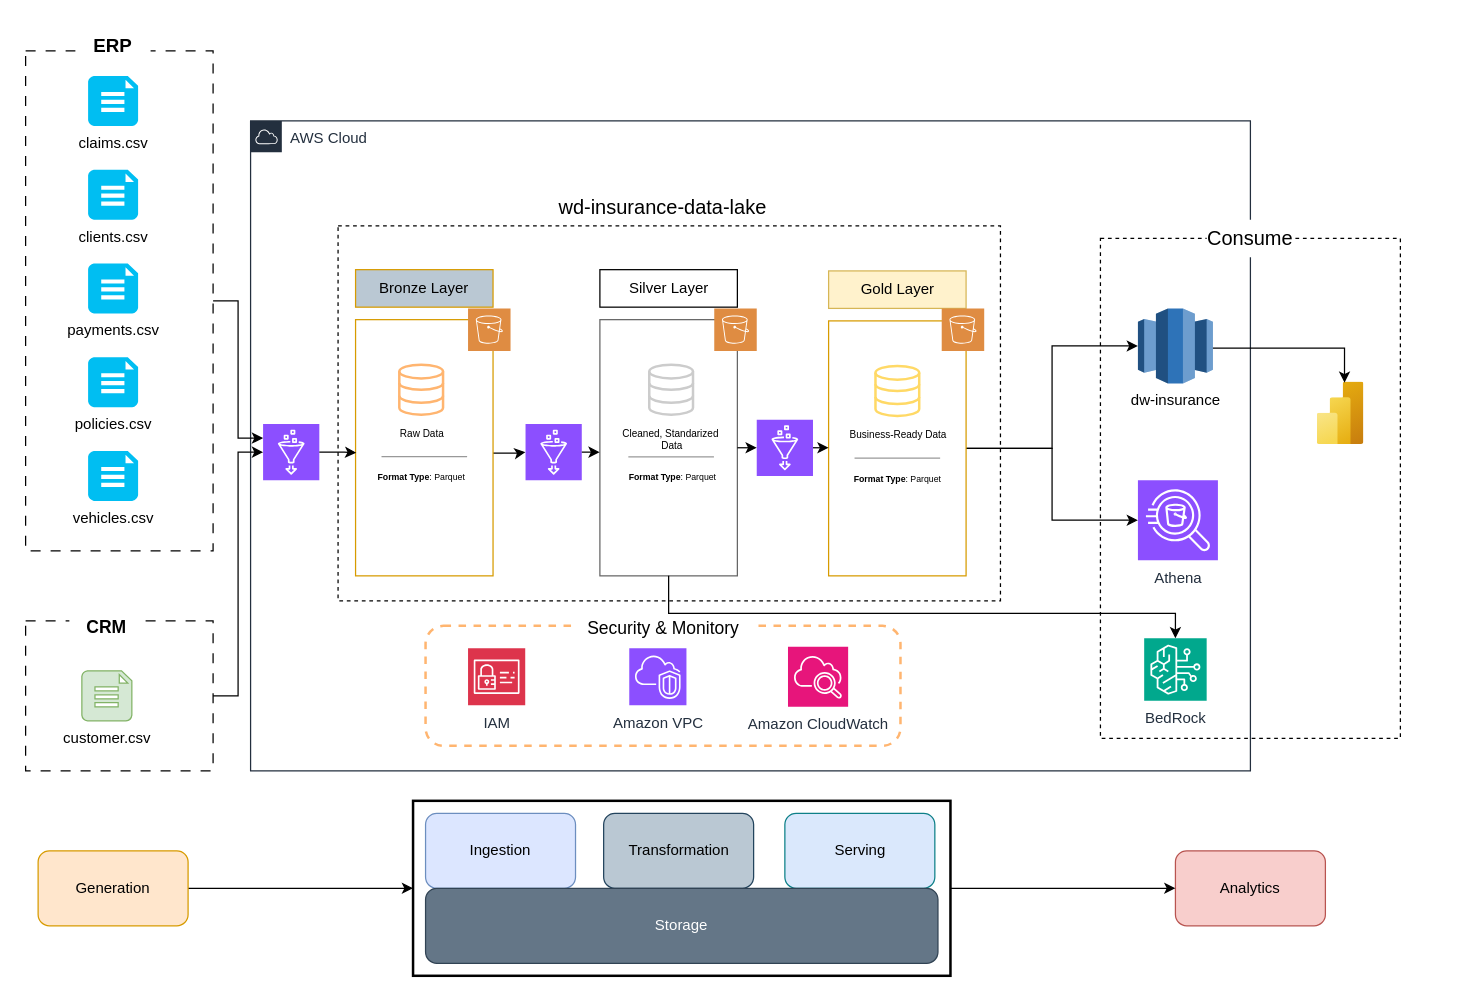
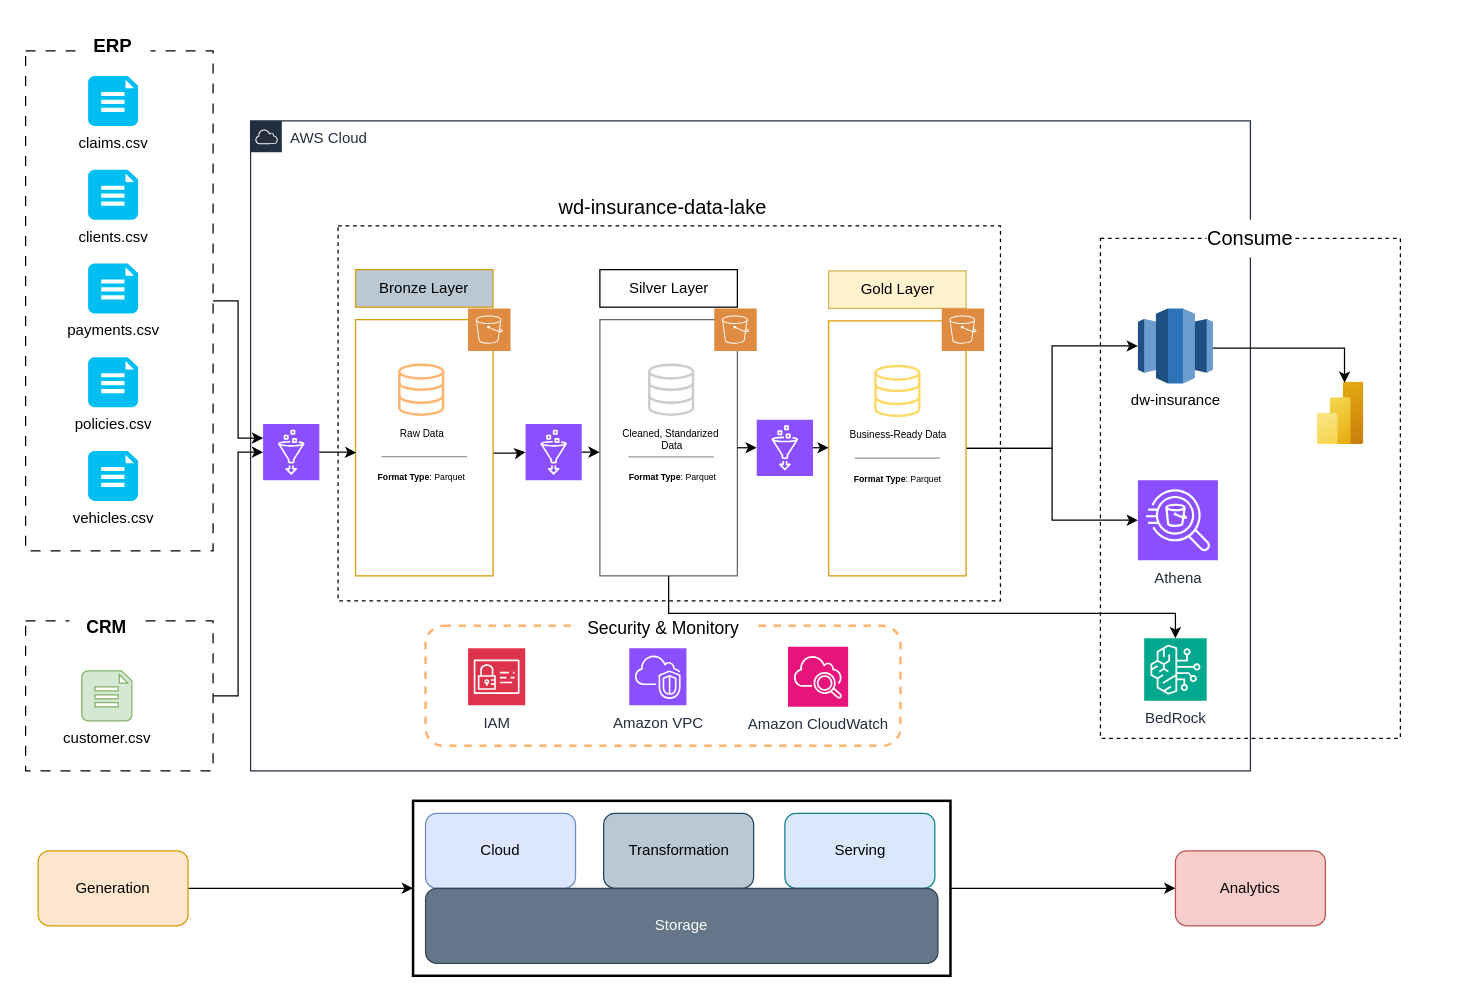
(501, 851) -> (501, 851)
